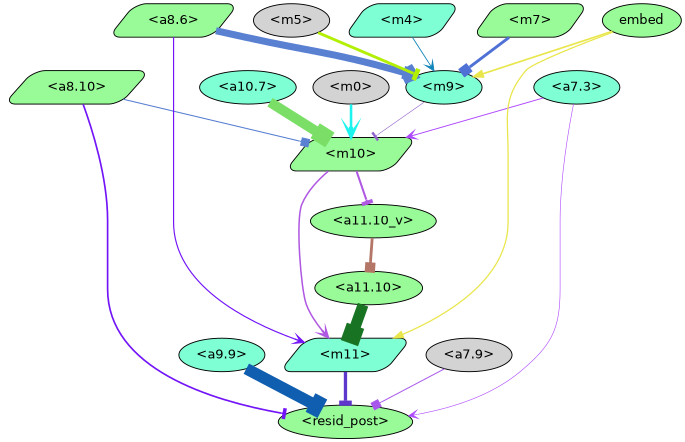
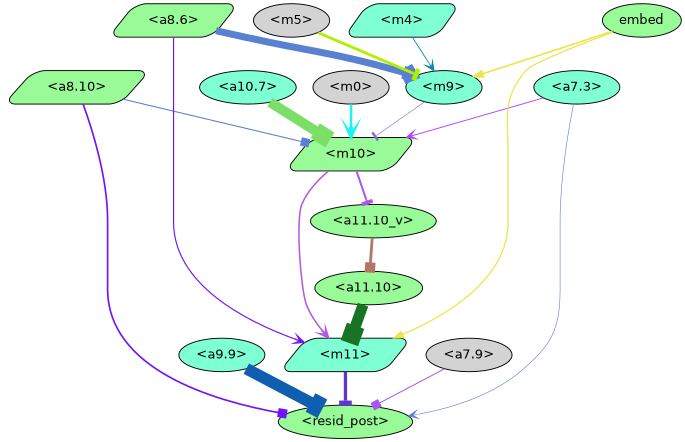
(530, 20) -> none
(560, 300) -> (560, 300)
(111, 310) -> (111, 310)
